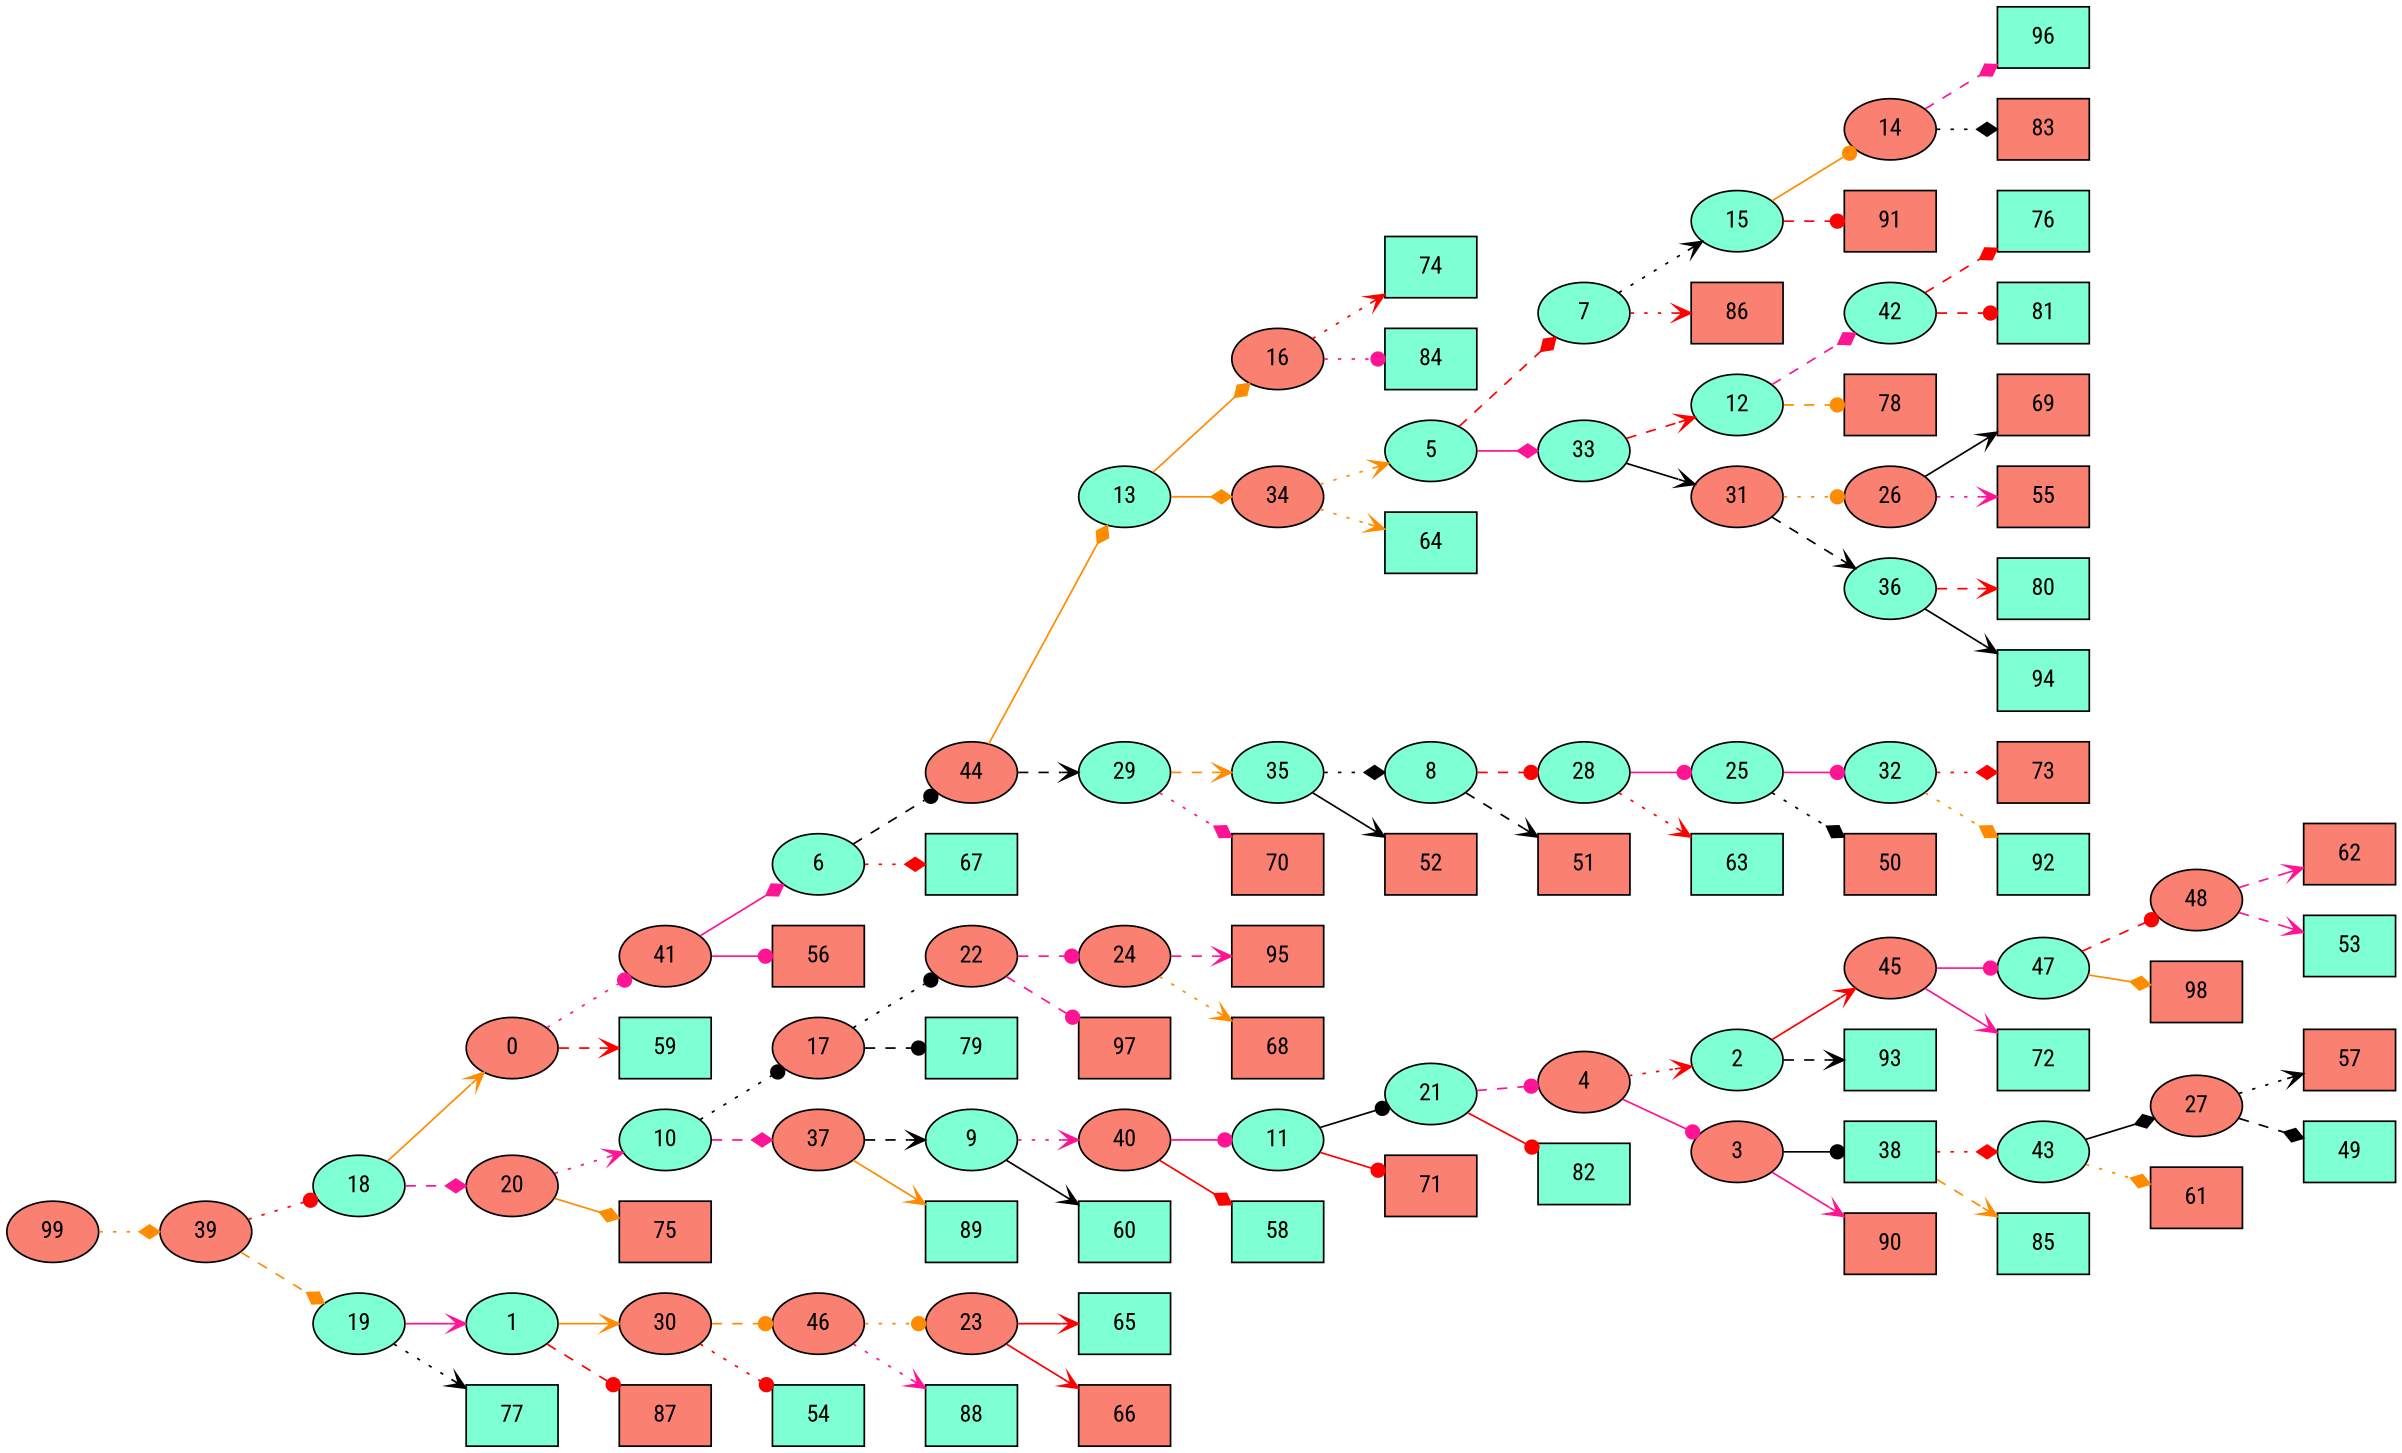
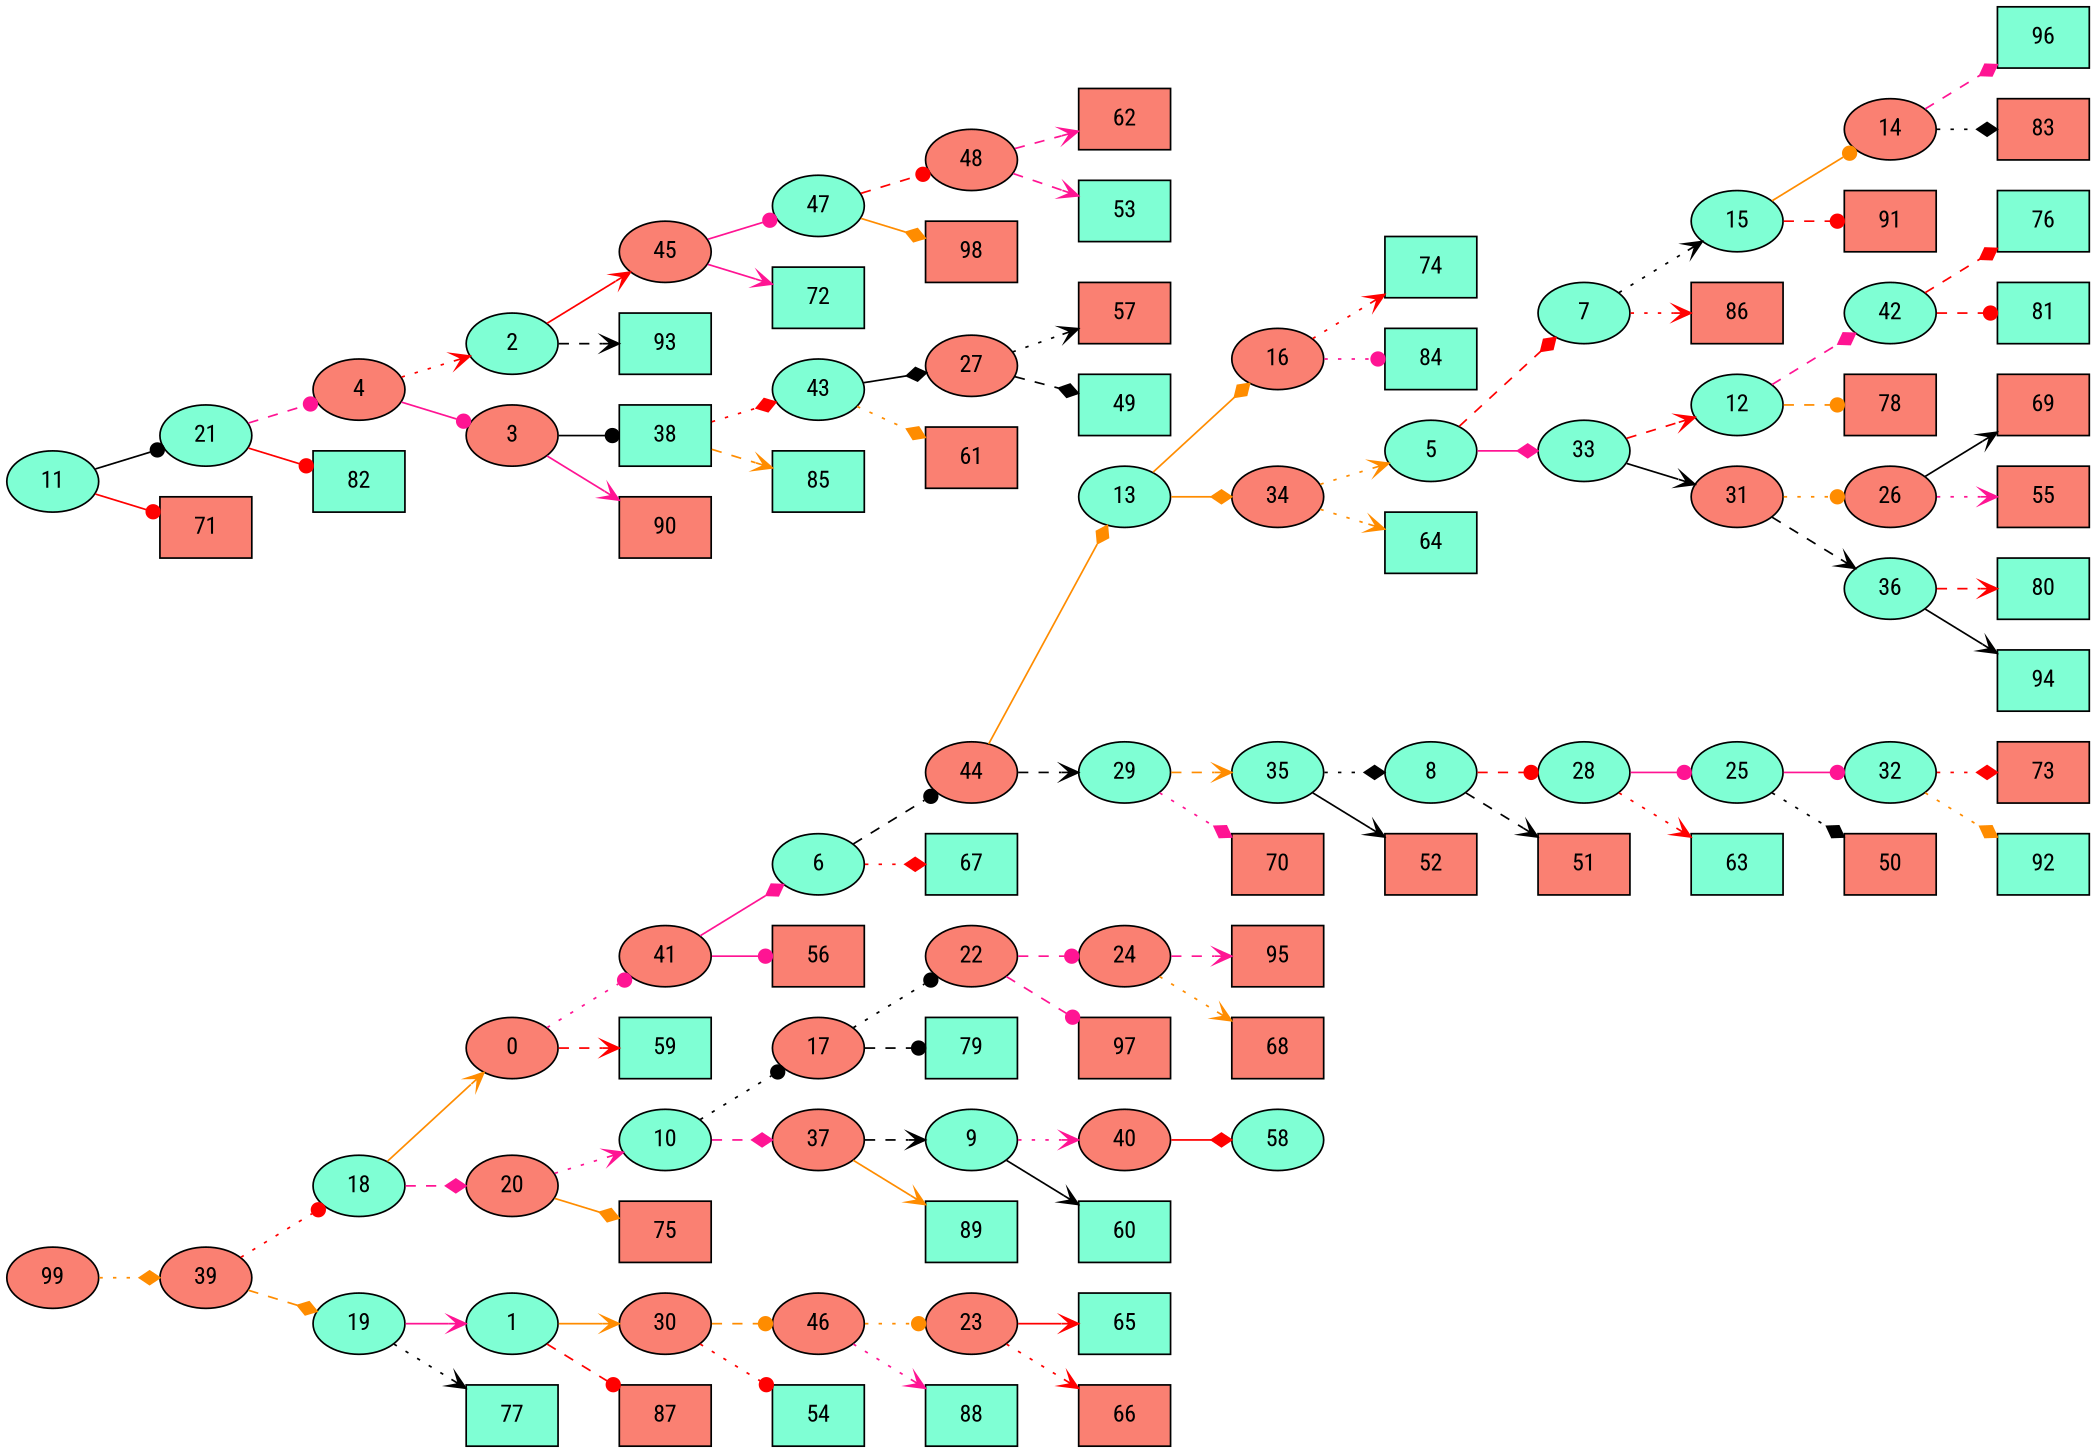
(1195, 1140) -> none
(1278, 1232) -> (1278, 1140)
(1035, 1362) -> (1035, 1362)
